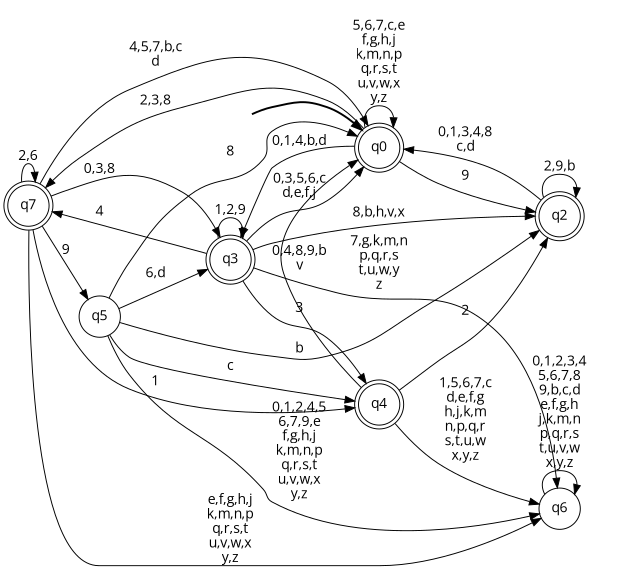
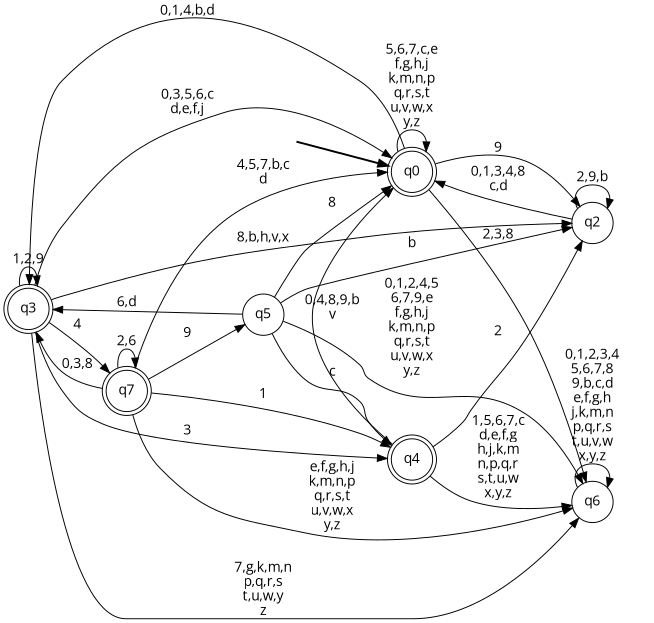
(204, 102) -> (524, 321)
(560, 216) -> (592, 223)
